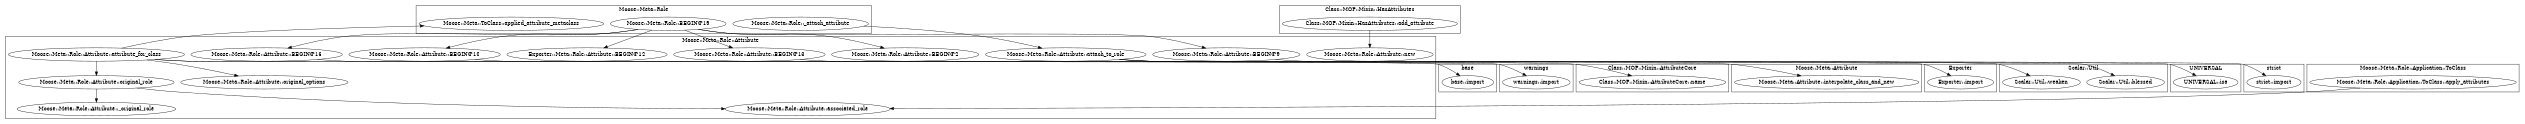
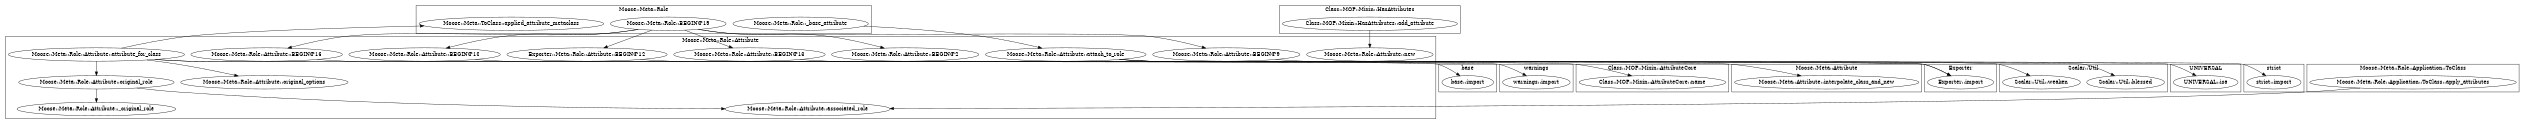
(801, 24) -> (801, 24)
none -> (1295, 61)
